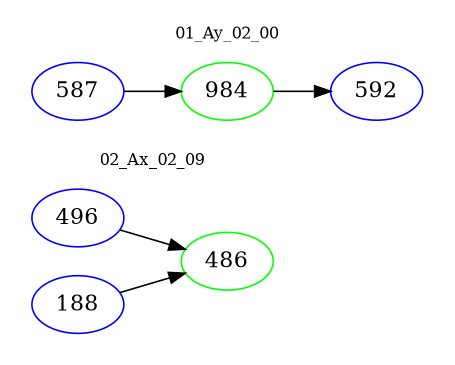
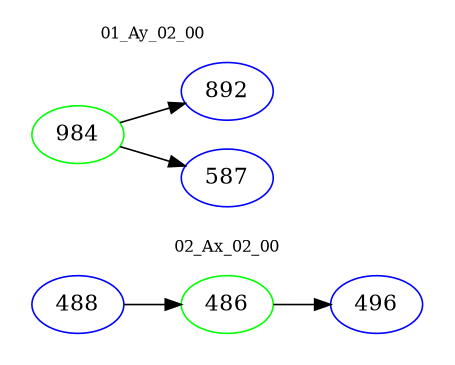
(145, 91) -> (145, 154)
(377, 91) -> (227, 91)
(153, 161) -> (227, 248)
(145, 237) -> (294, 305)
(78, 305) -> (78, 305)
